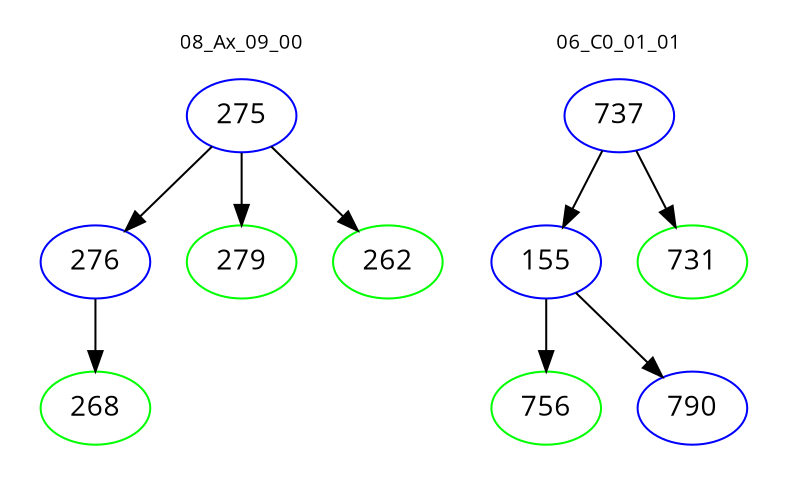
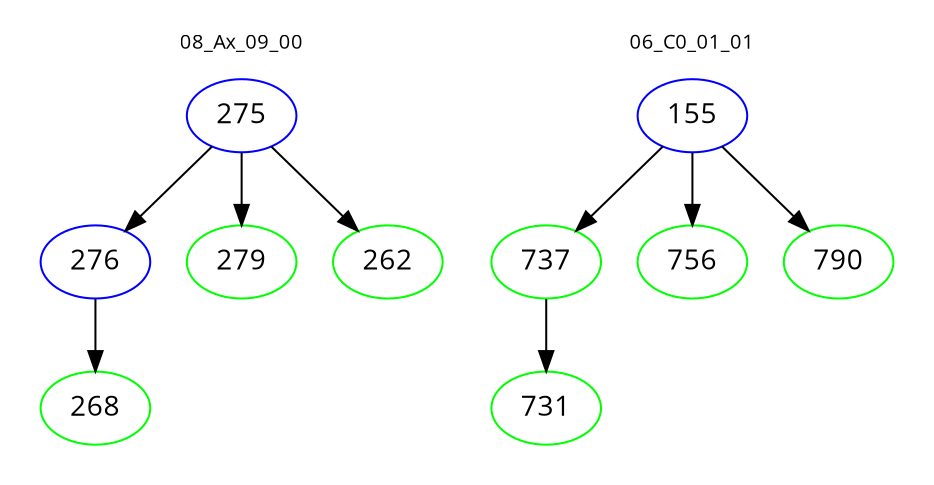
(619, 116) -> (546, 262)
(587, 180) -> (627, 182)
(692, 408) -> (839, 262)
